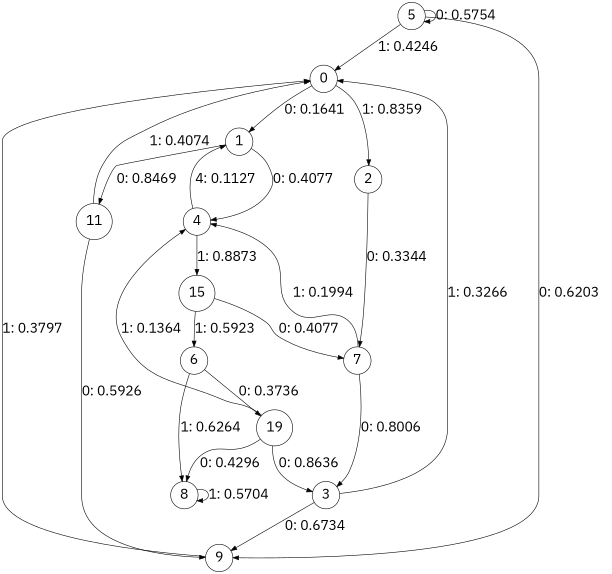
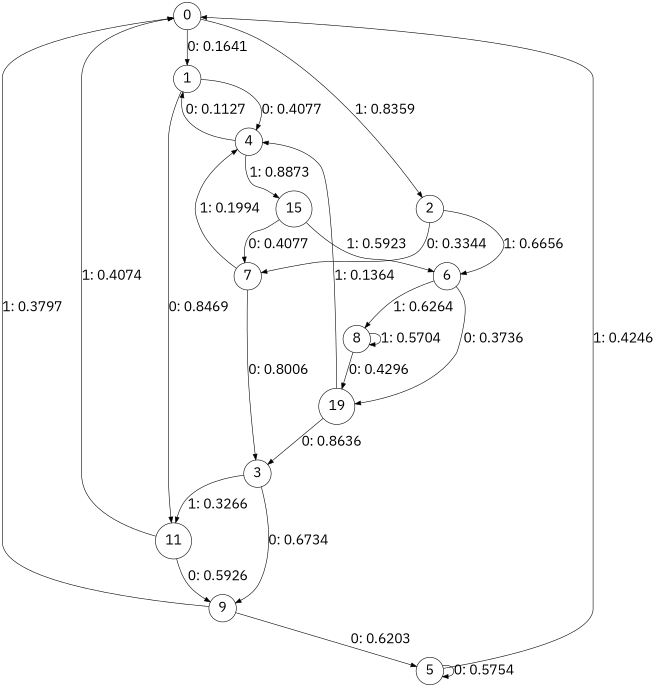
(231, 179) -> (221, 110)
none -> (499, 234)
(448, 285) -> (204, 487)
(539, 376) -> (323, 639)
(219, 449) -> (348, 368)
